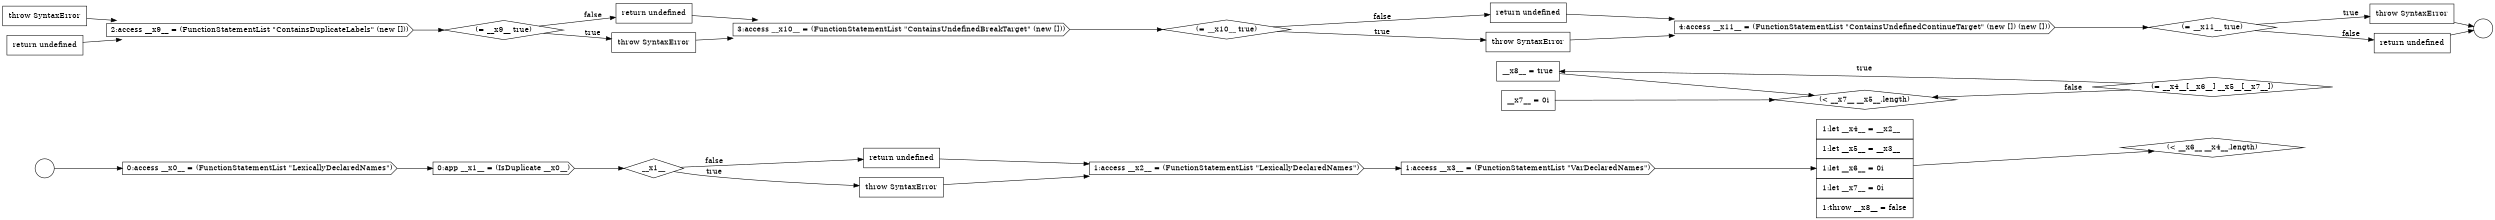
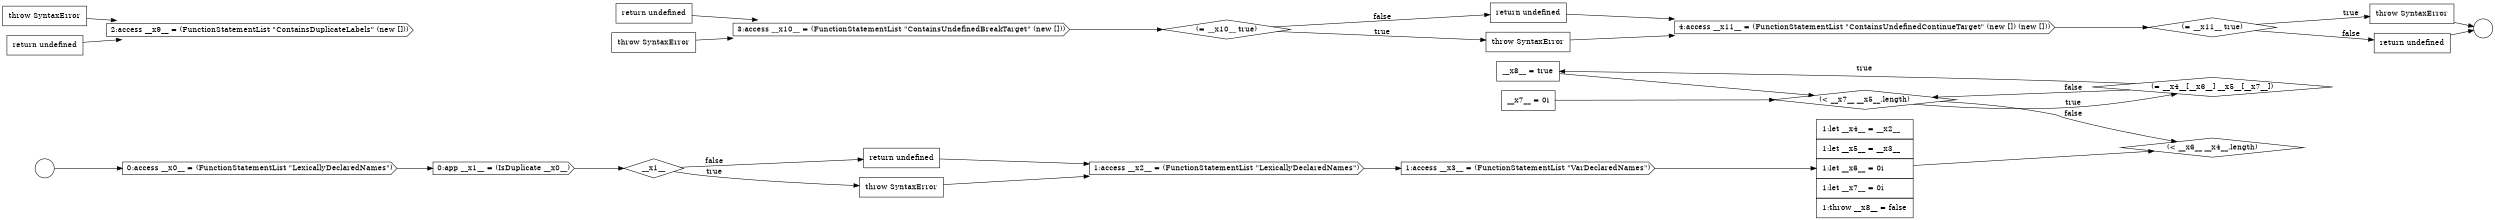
(504, 30) -> none
none -> (2043, 108)
none -> (2057, 115)
